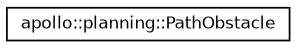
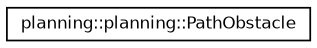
(148, 24) -> (159, 24)
